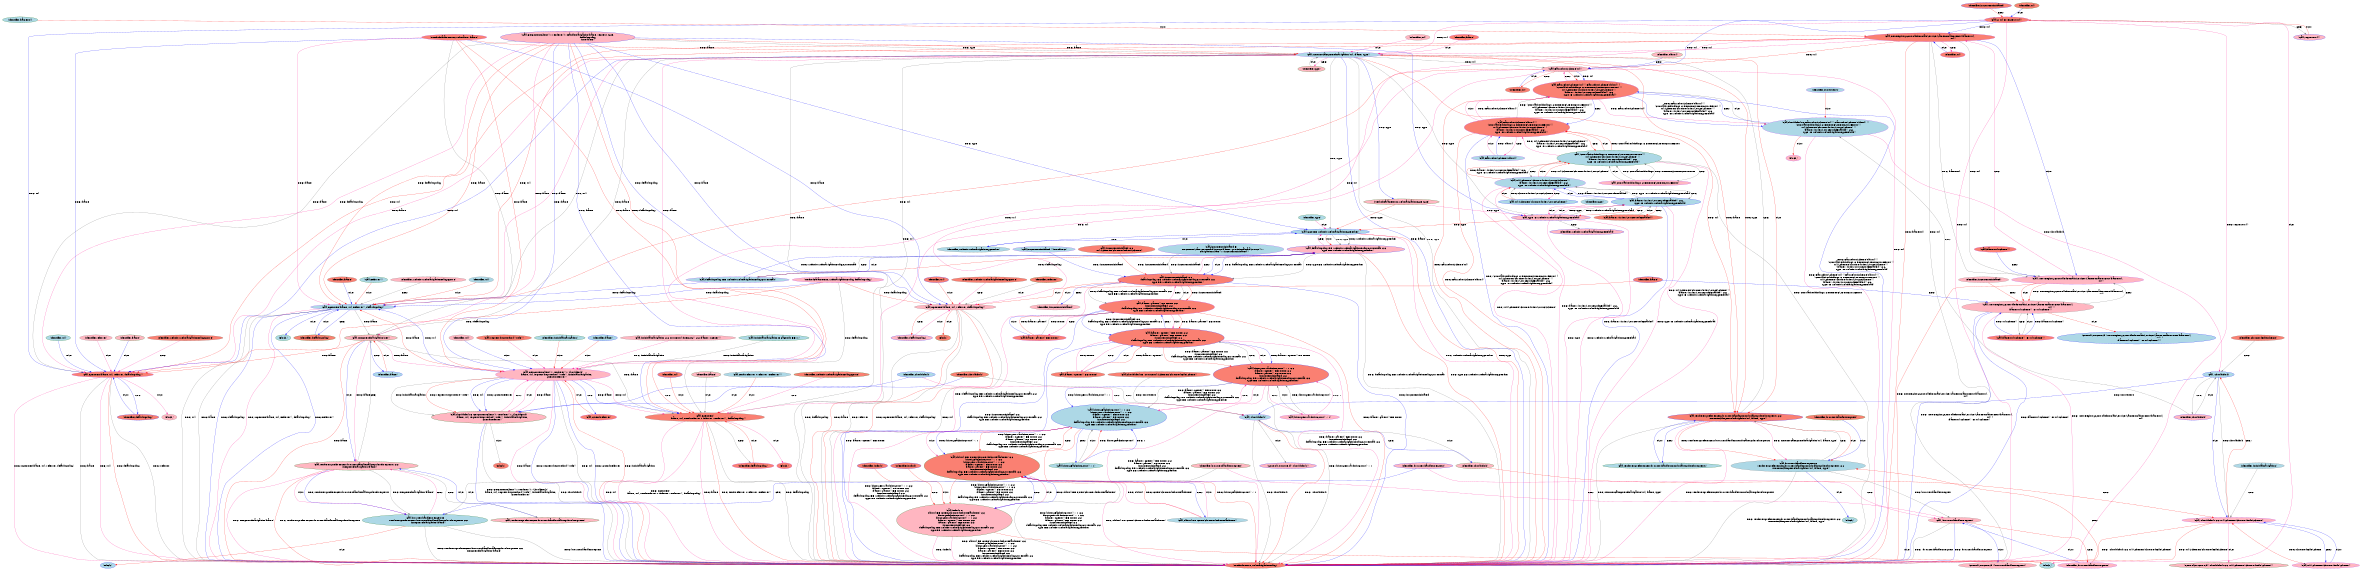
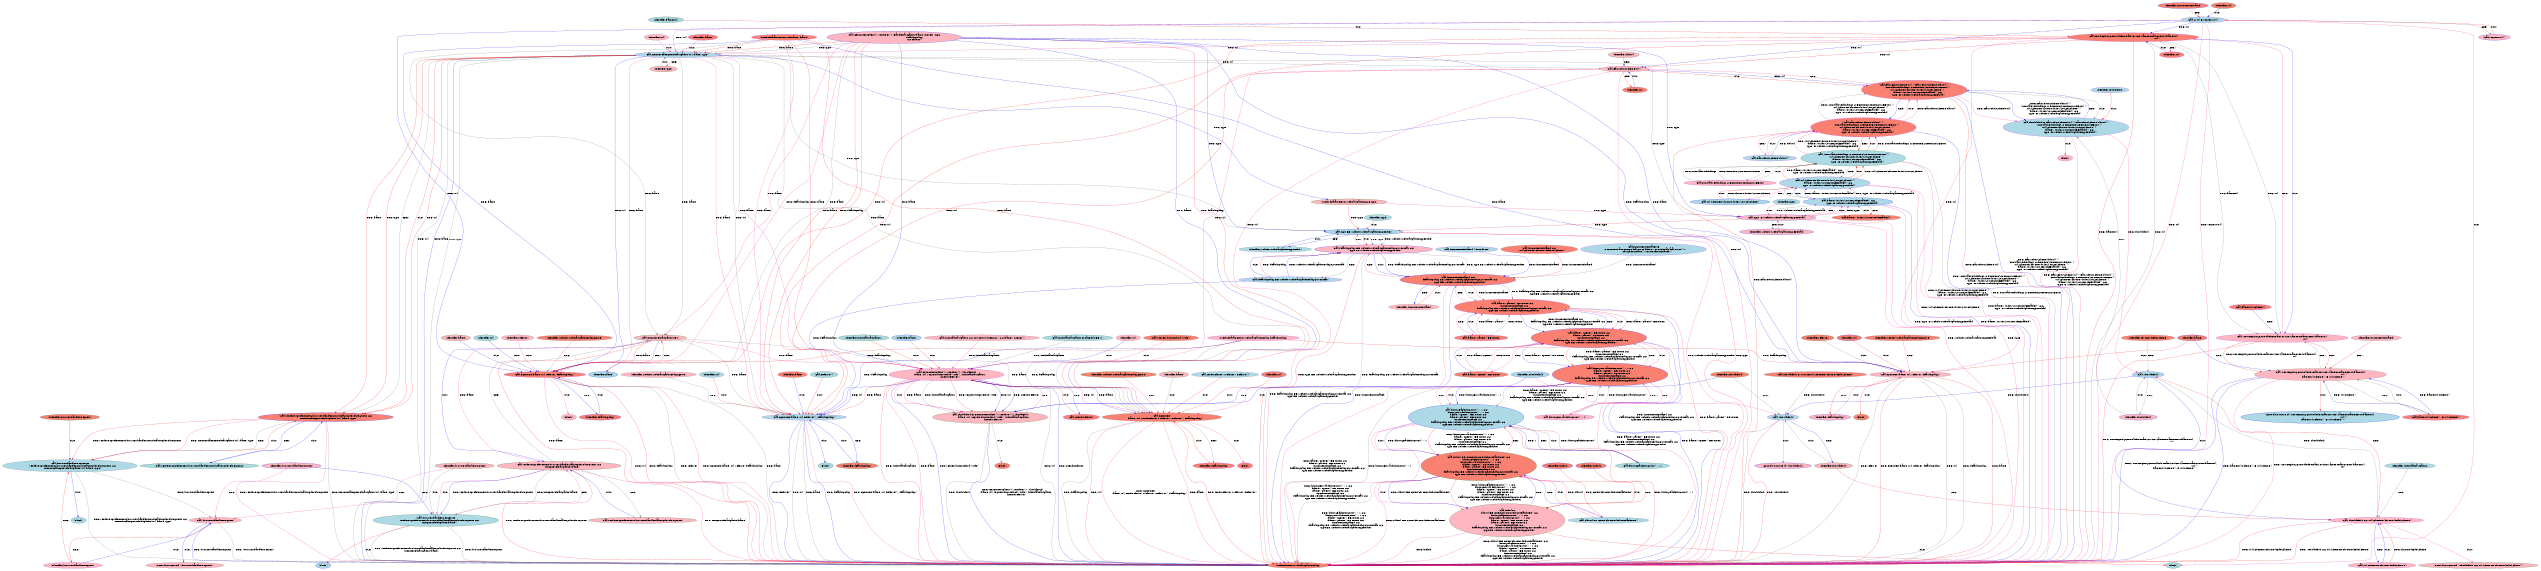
(2007, 20) -> (2203, 20)
none -> (1778, 226)
(362, 322) -> (730, 377)
